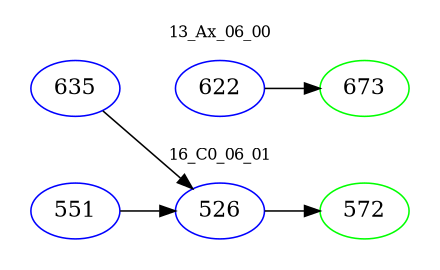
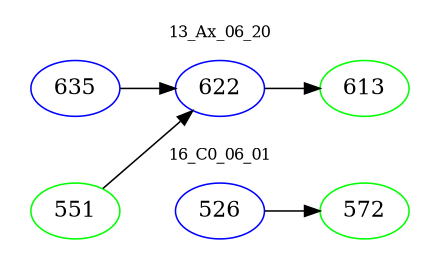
(220, 33) -> (220, 33)
(365, 88) -> (365, 88)
(149, 151) -> (140, 88)
(75, 211) -> (75, 211)
(140, 211) -> (142, 155)
